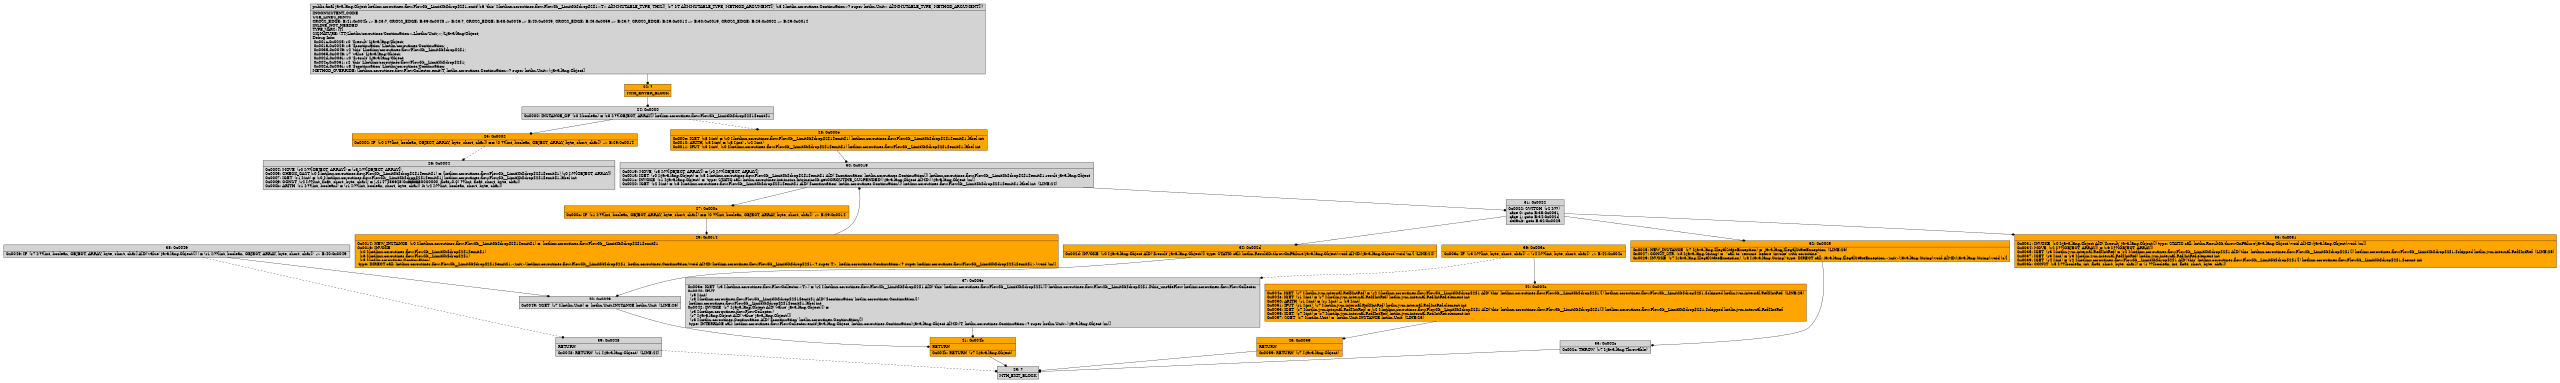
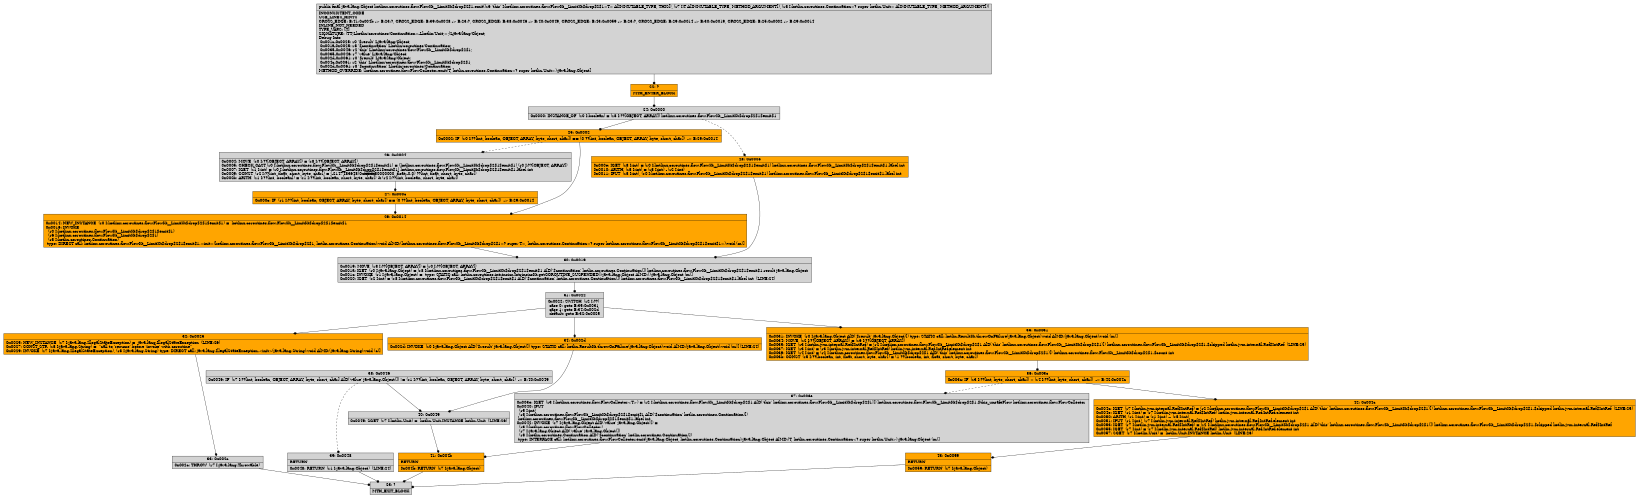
none -> (564, 193)
(771, 196) -> (395, 185)
(828, 361) -> (368, 476)
none -> (1037, 364)
